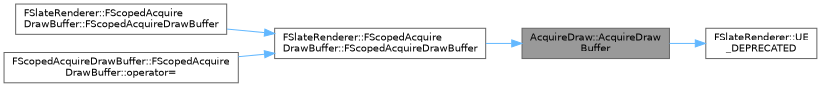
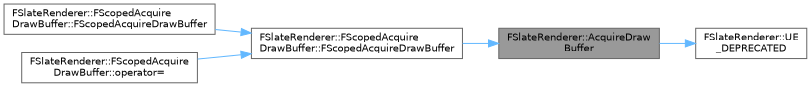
(596, 43) -> (579, 43)
(121, 68) -> (110, 68)
